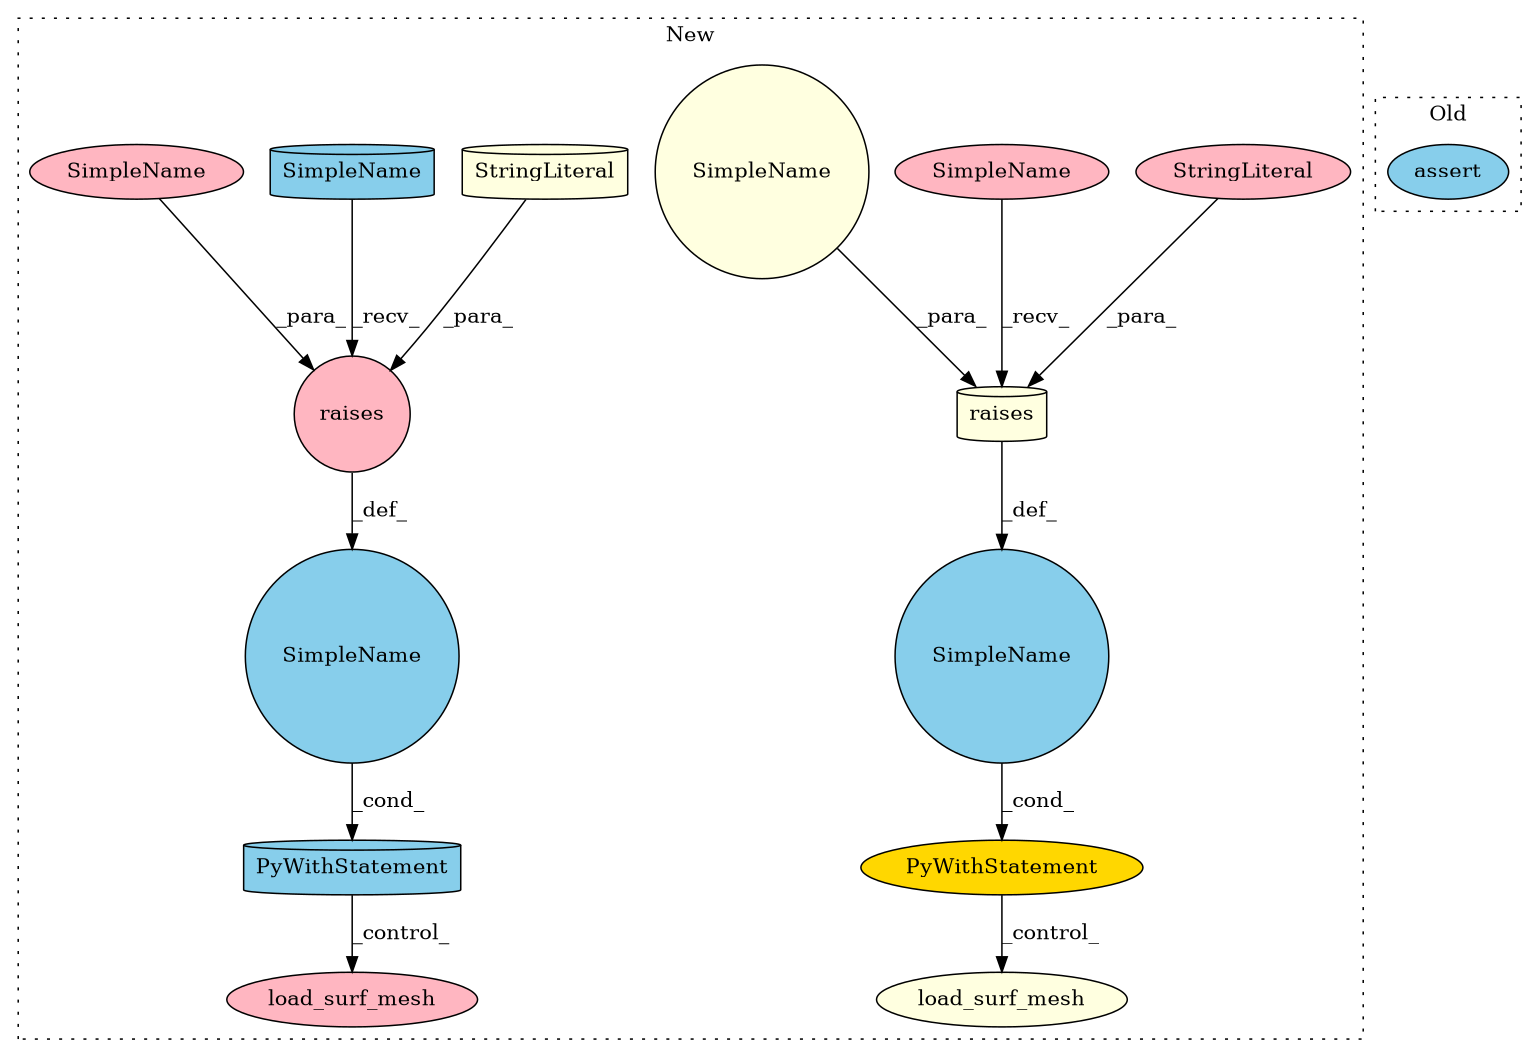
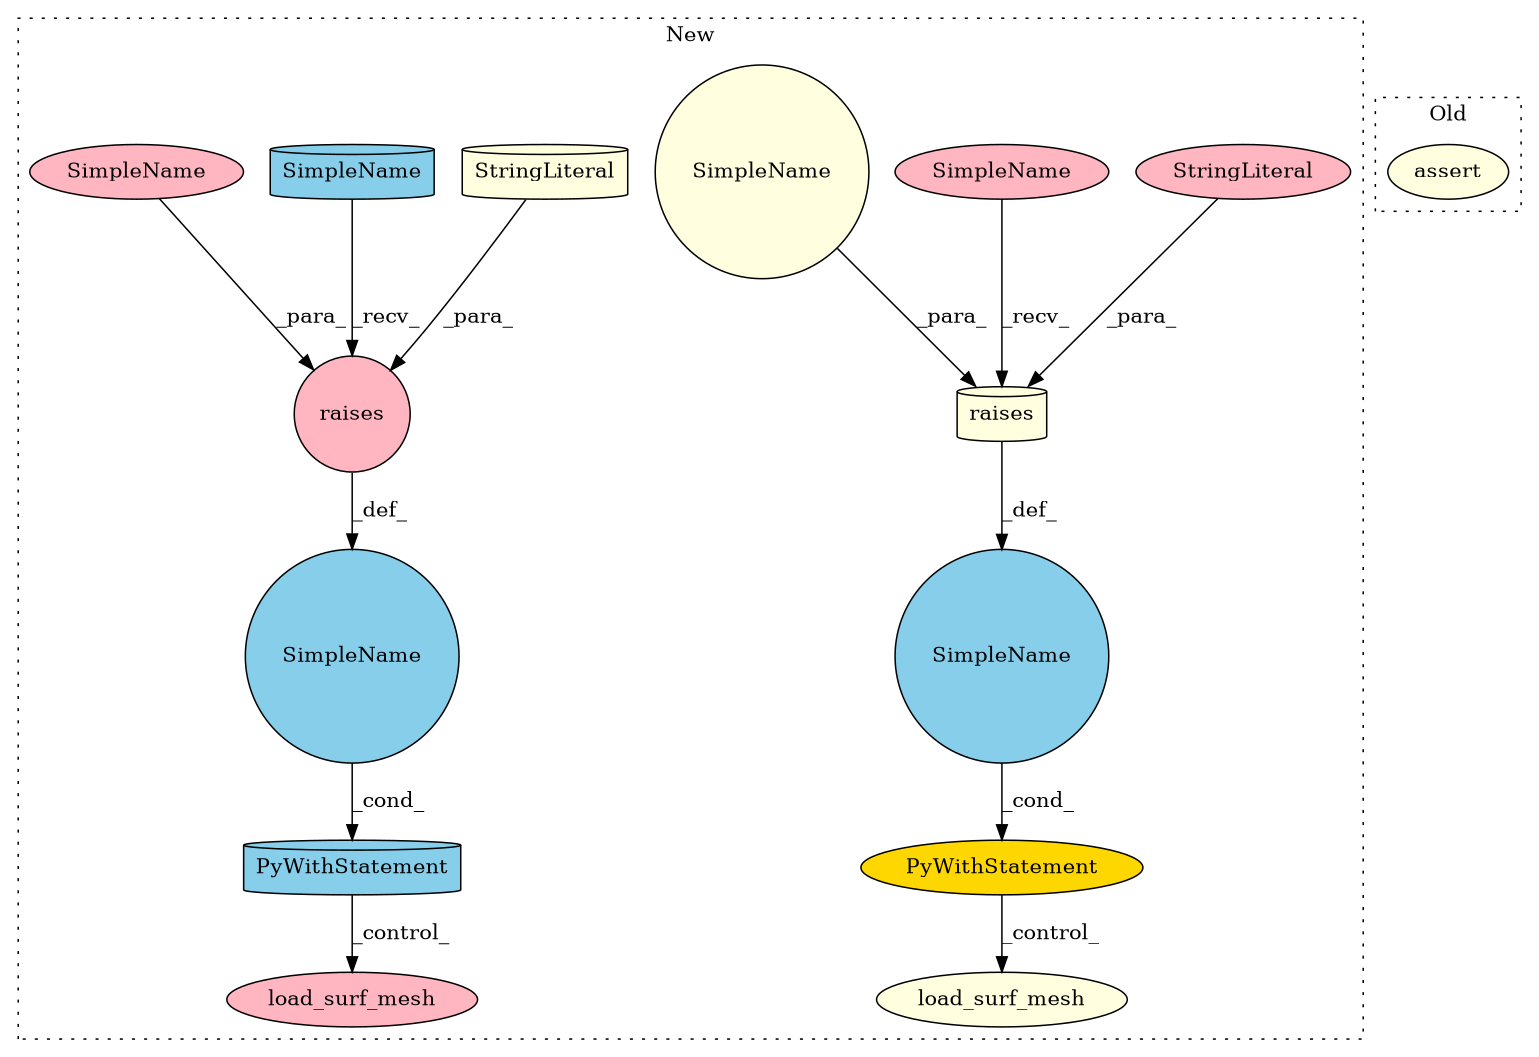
(1448, 172) -> (1448, 172)
